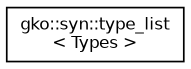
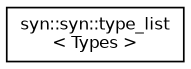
(95, 35) -> (95, 35)
